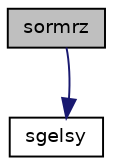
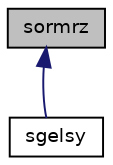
(69, 73) -> (43, 93)
